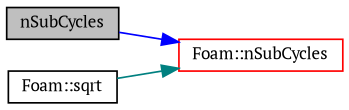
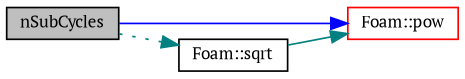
none -> (141, 38)
(261, 55) -> (403, 23)
